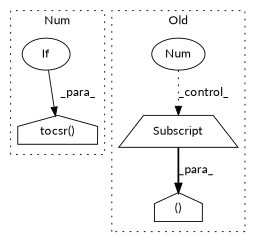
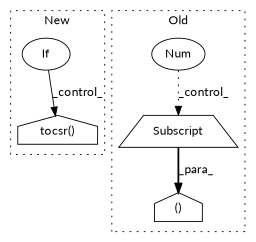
(58, 21) -> (58, 21)
(78, 93) -> (78, 93)
